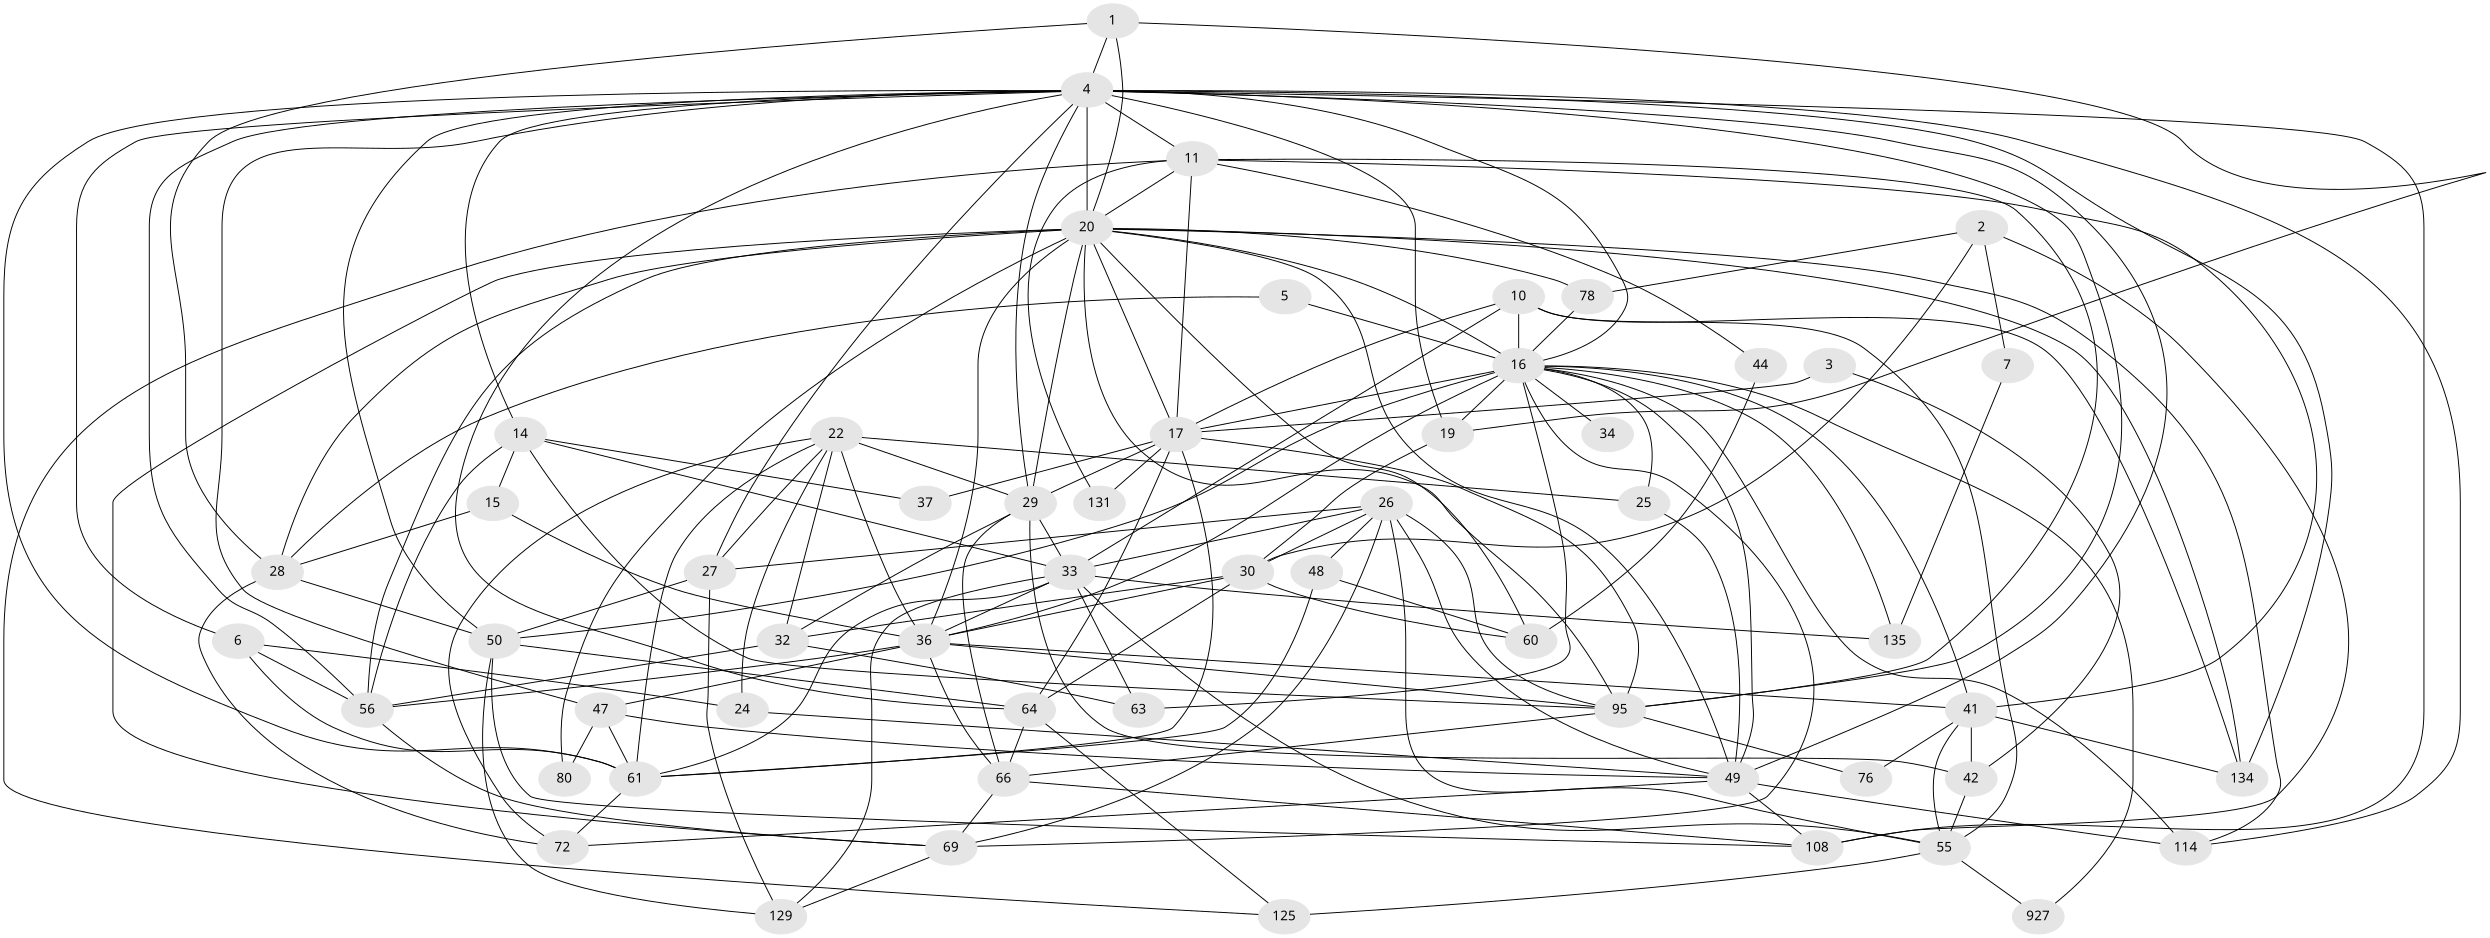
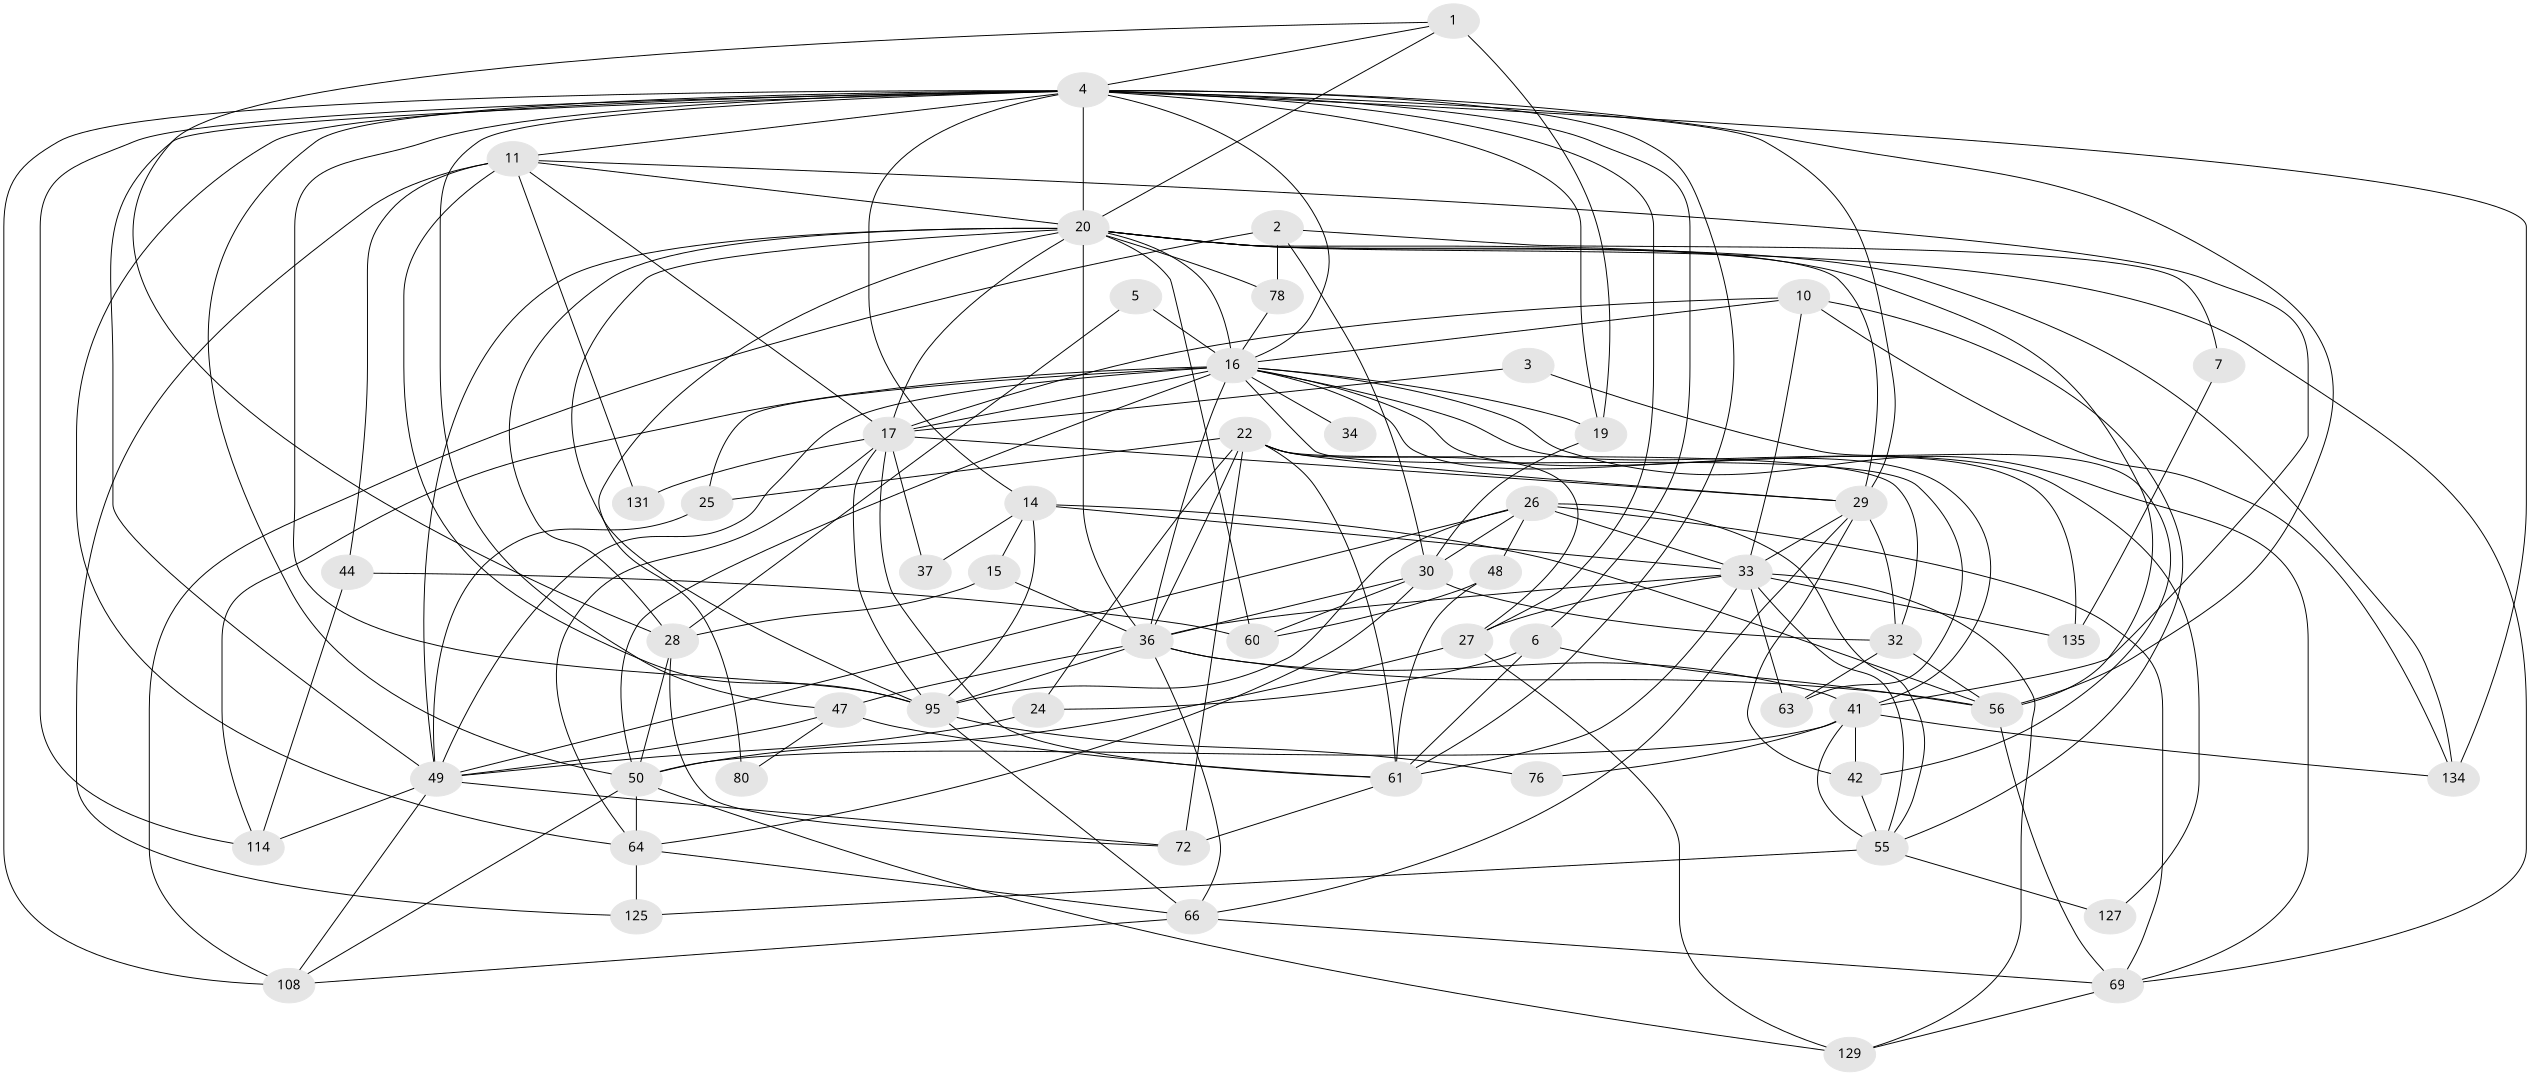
(1906, 277) -> (303, 710)
(1017, 541) -> (1603, 597)
none -> (1249, 754)
(2038, 917) -> (2110, 917)
